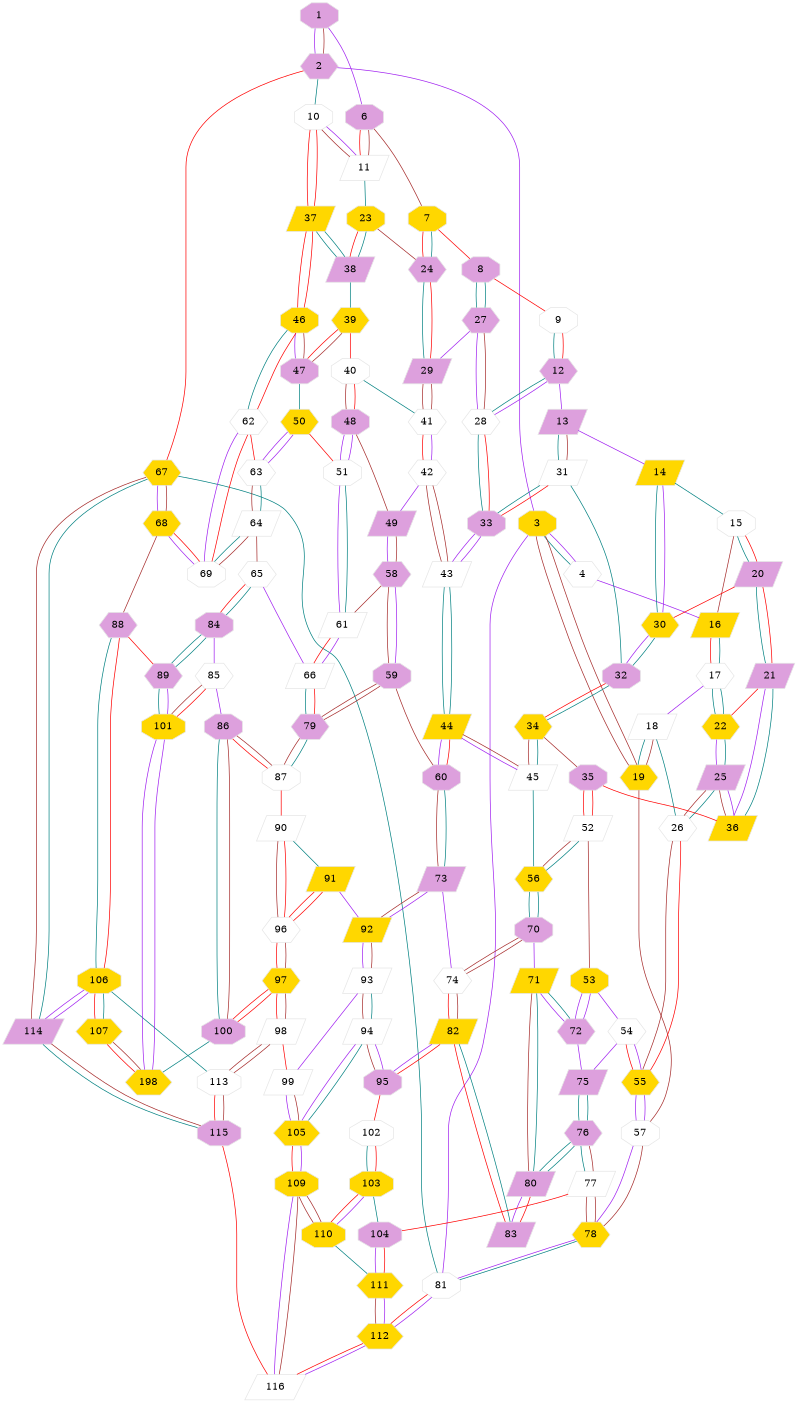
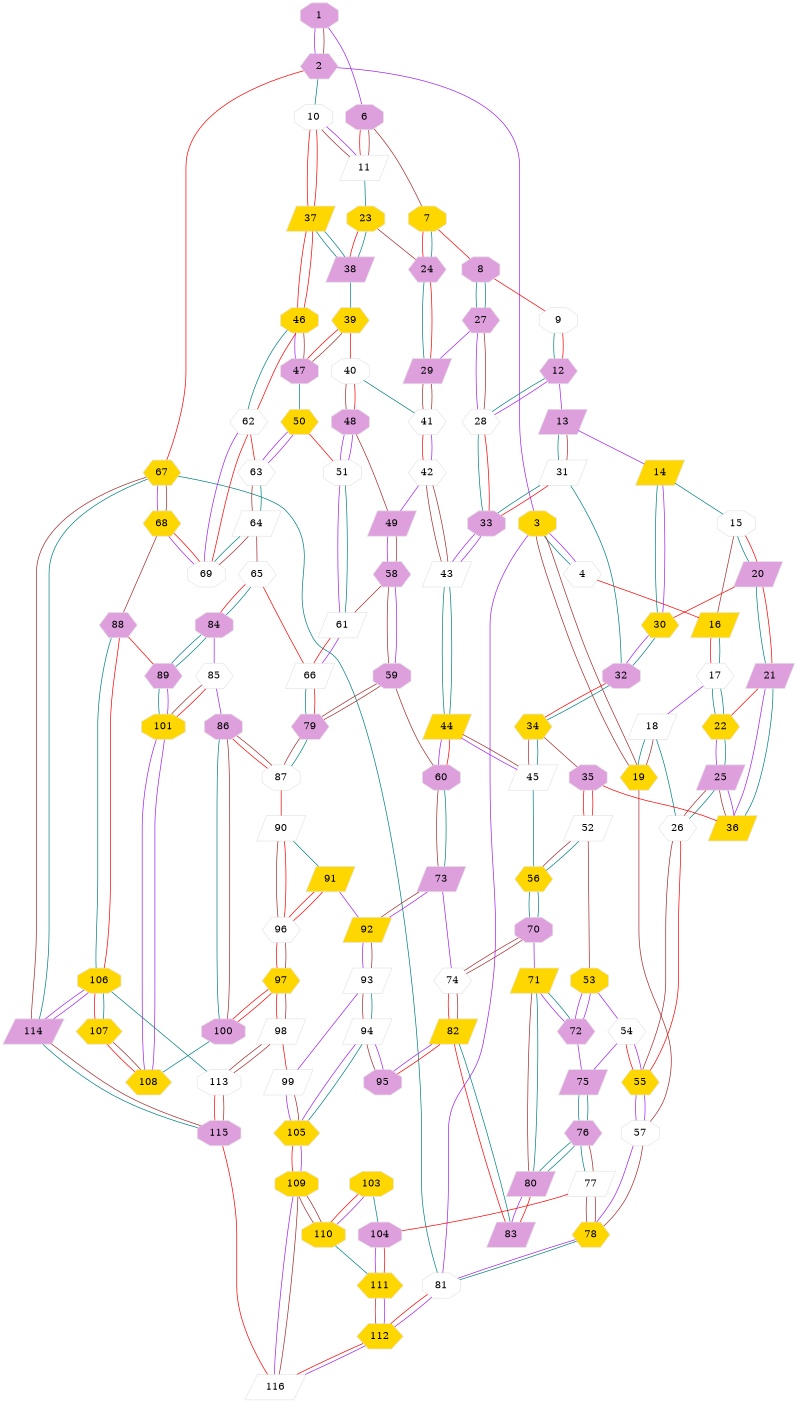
(648, 599) -> (648, 599)
(283, 625) -> (283, 625)
(149, 1082) -> (149, 1082)
(372, 1133) -> none
